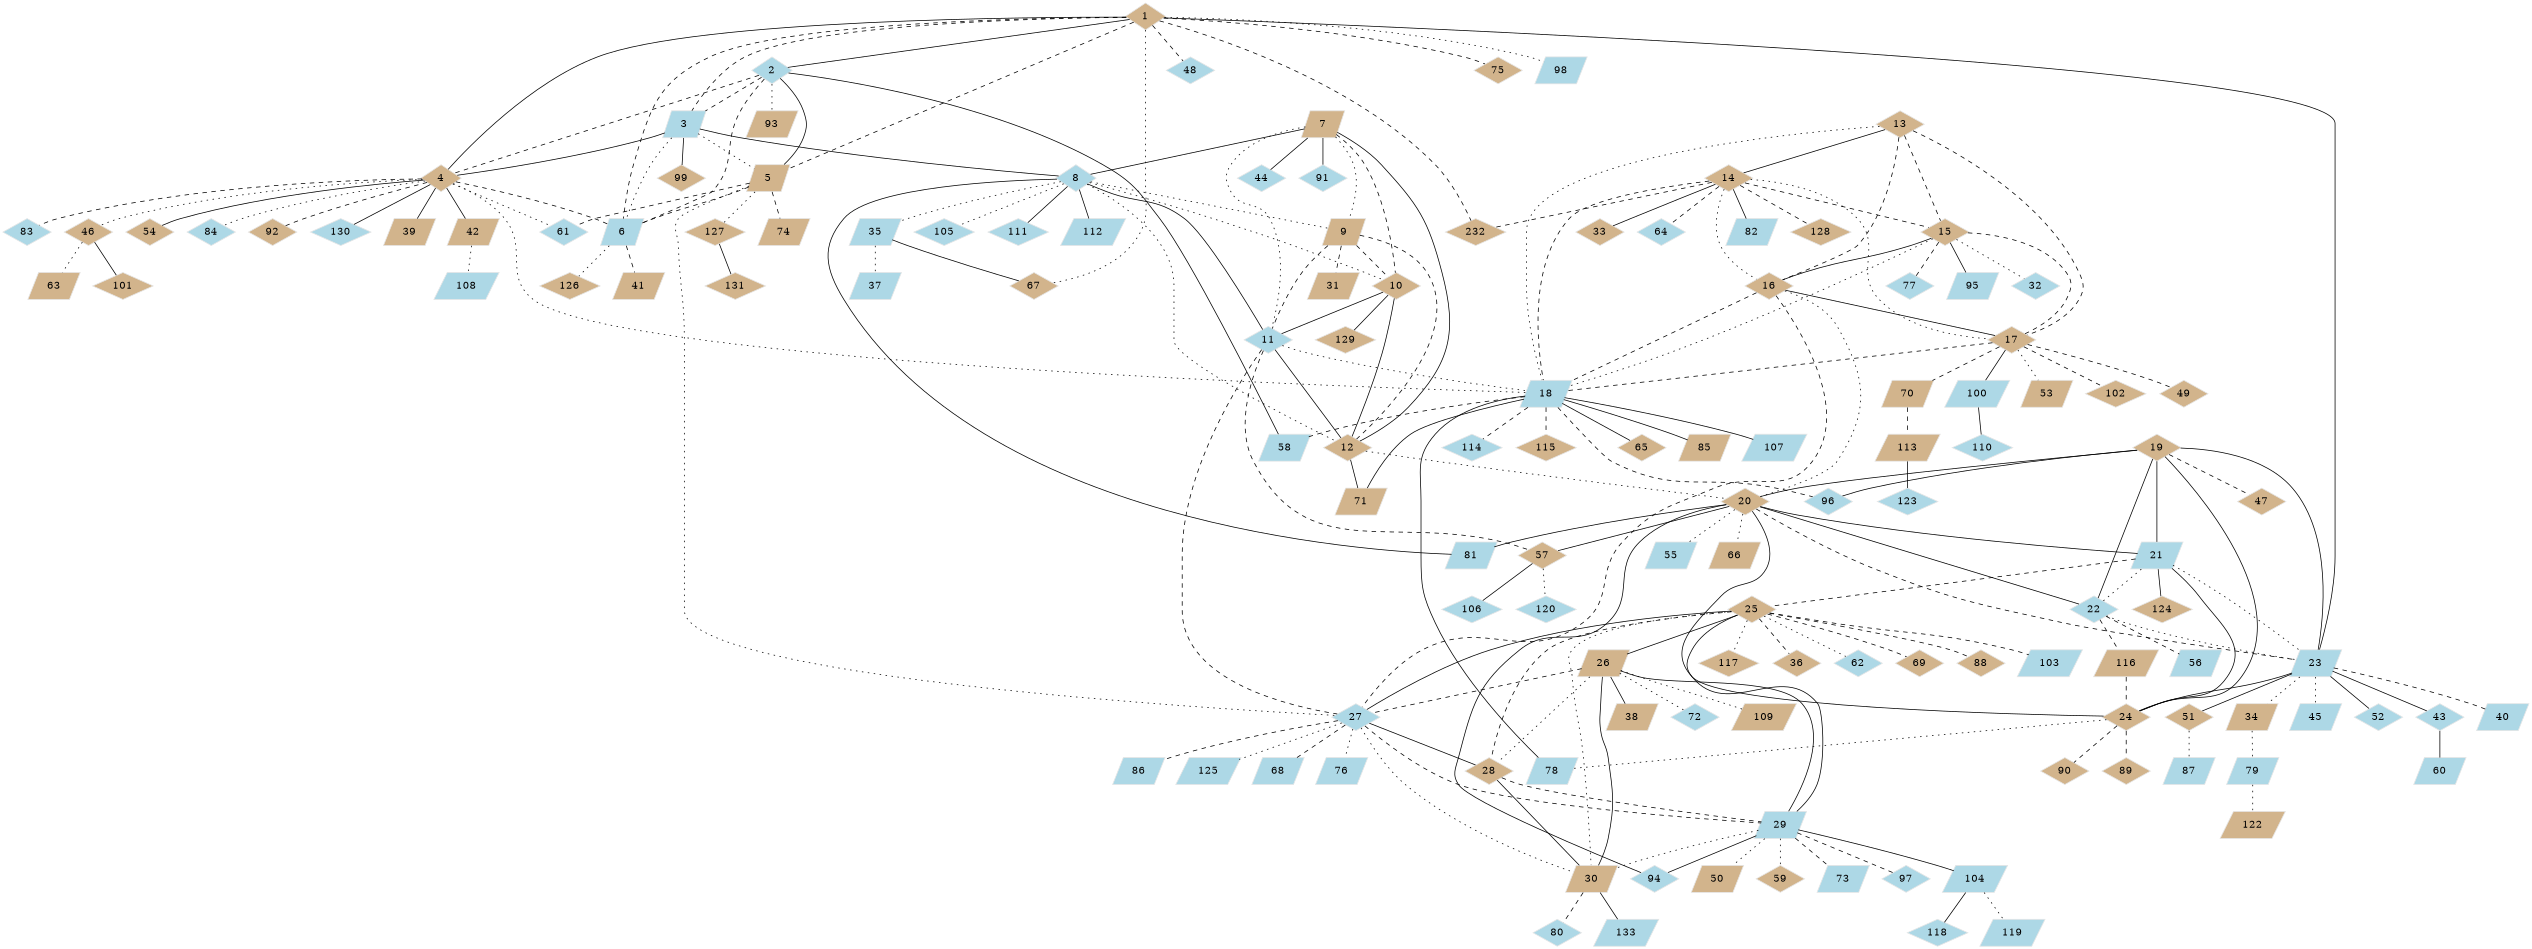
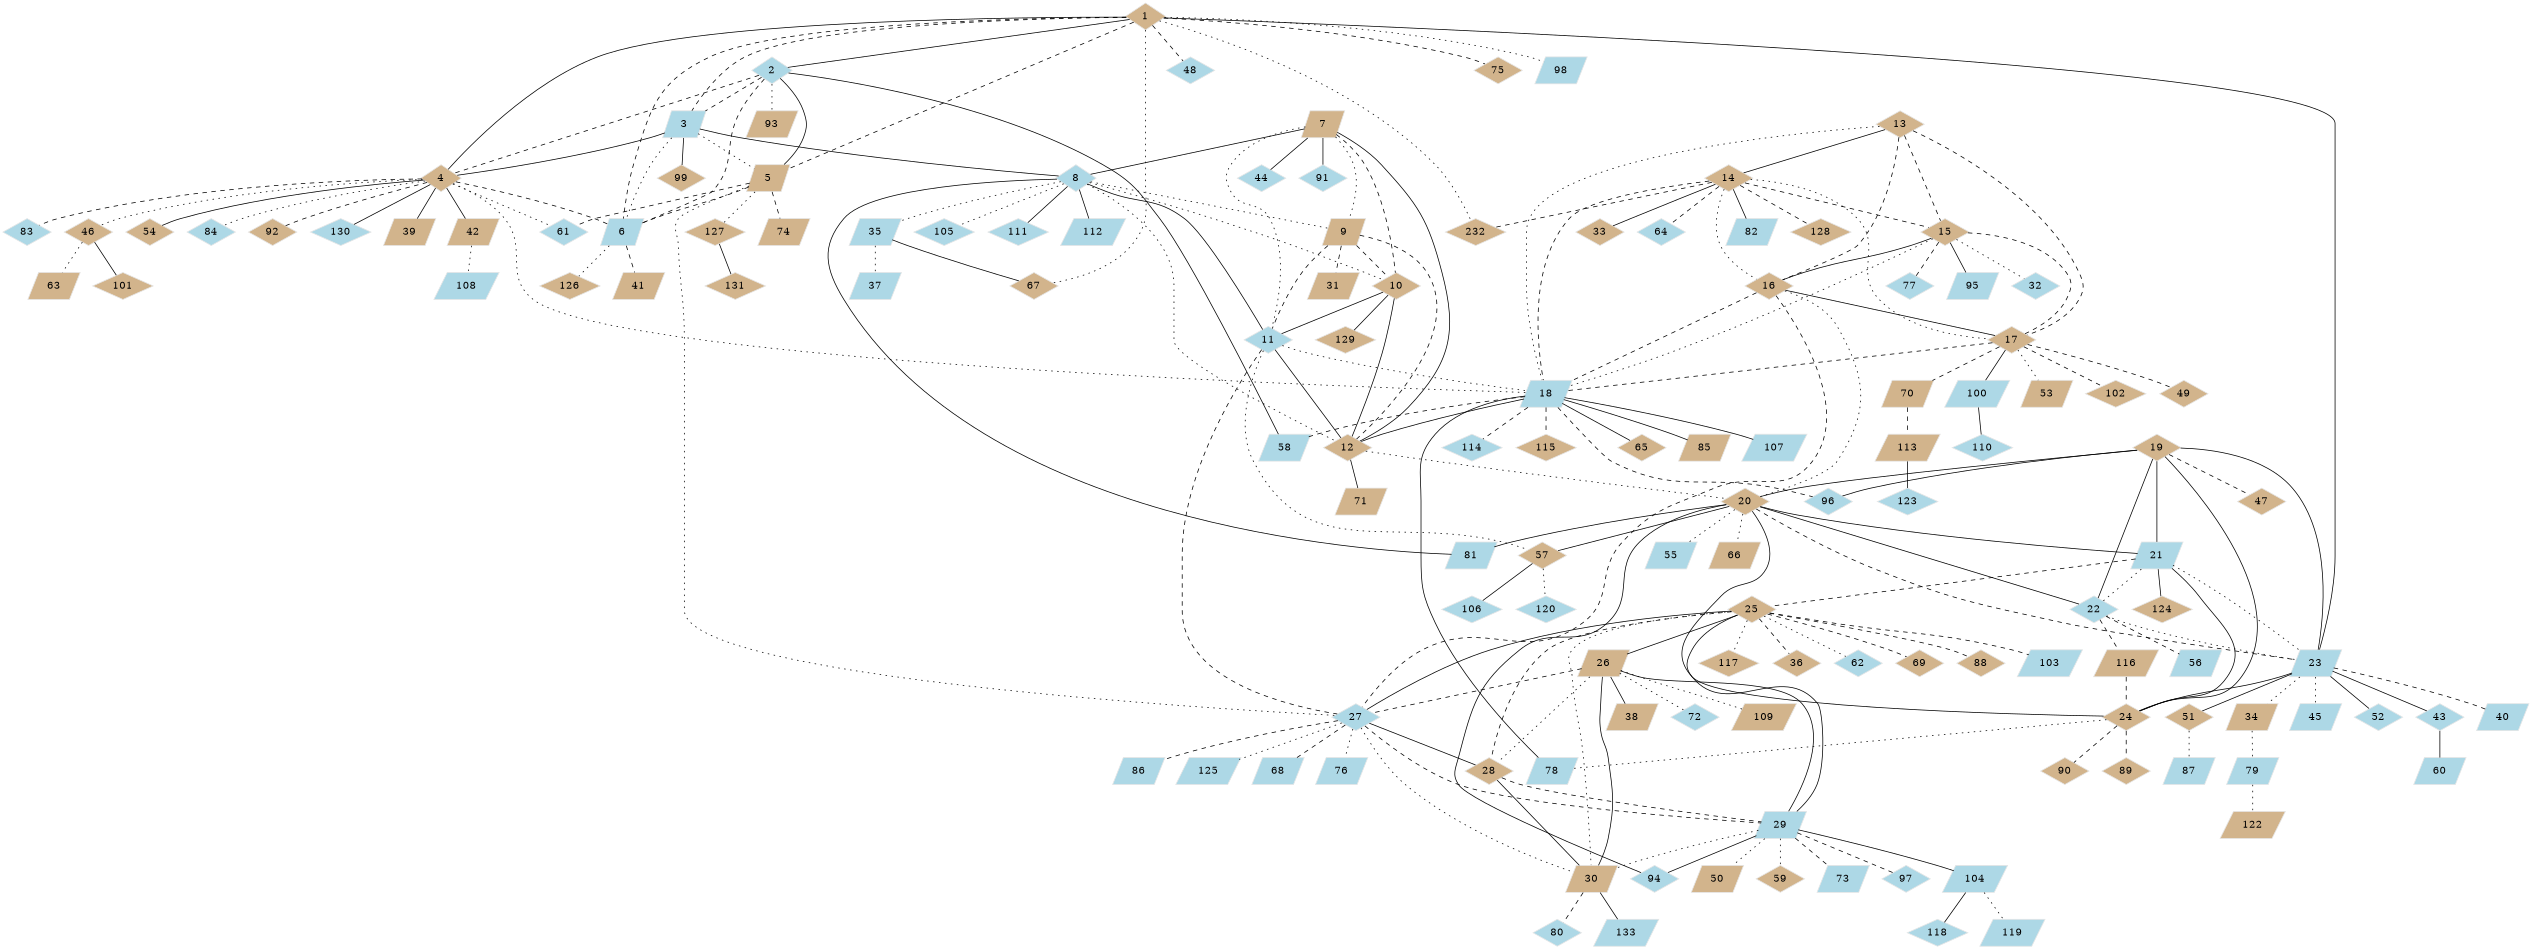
(1336, 92) -> (1336, 92)
(1433, 424) -> (1442, 418)
(1322, 523) -> (1322, 523)
